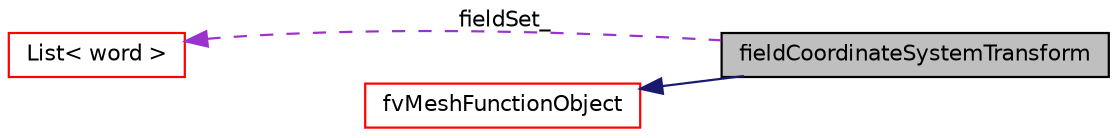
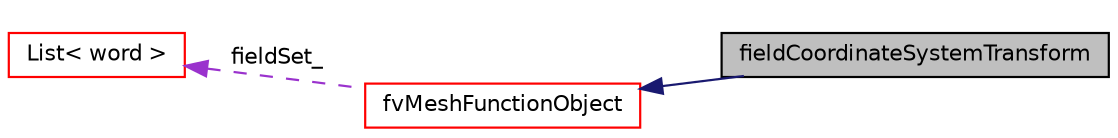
(464, 31) -> (286, 79)
